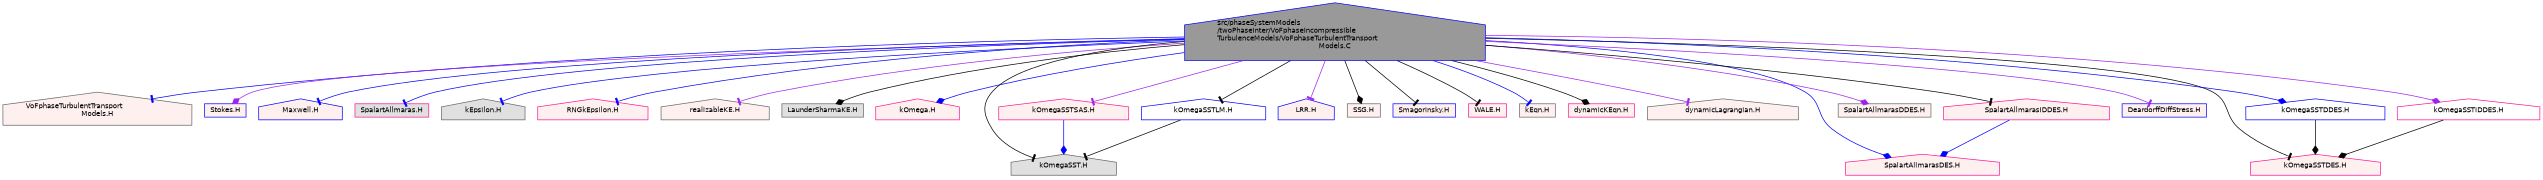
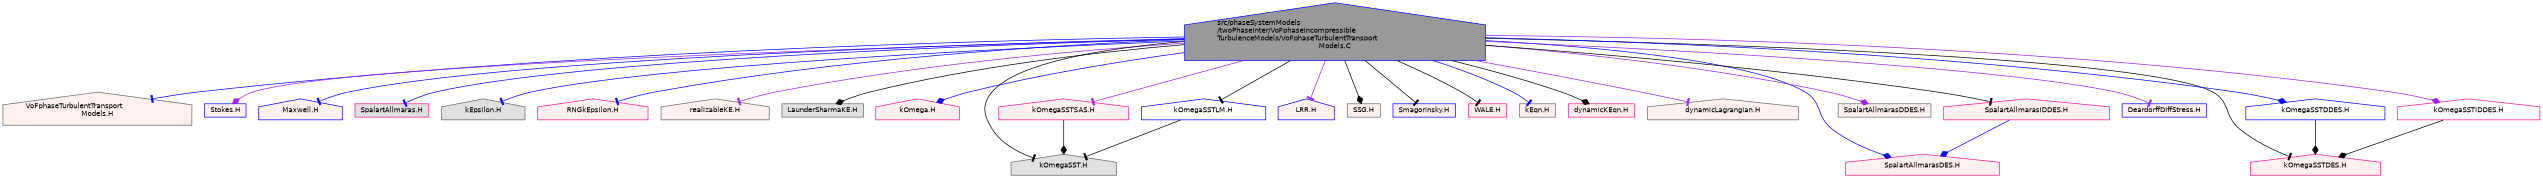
(1064, 133) -> (1064, 133)
